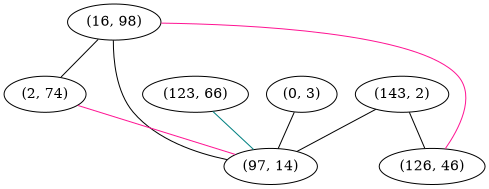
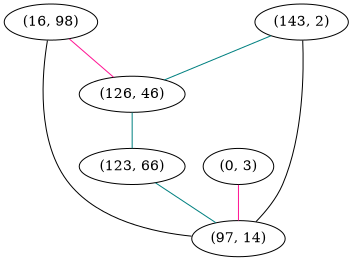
(45, 94) -> none
none -> (132, 130)
(286, 130) -> (238, 203)
(417, 130) -> (218, 58)
